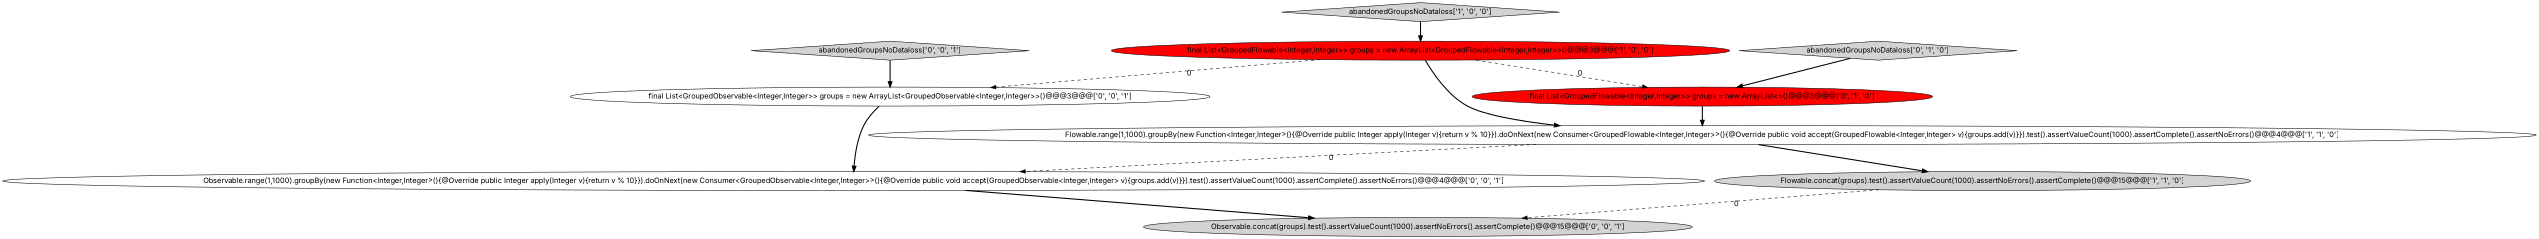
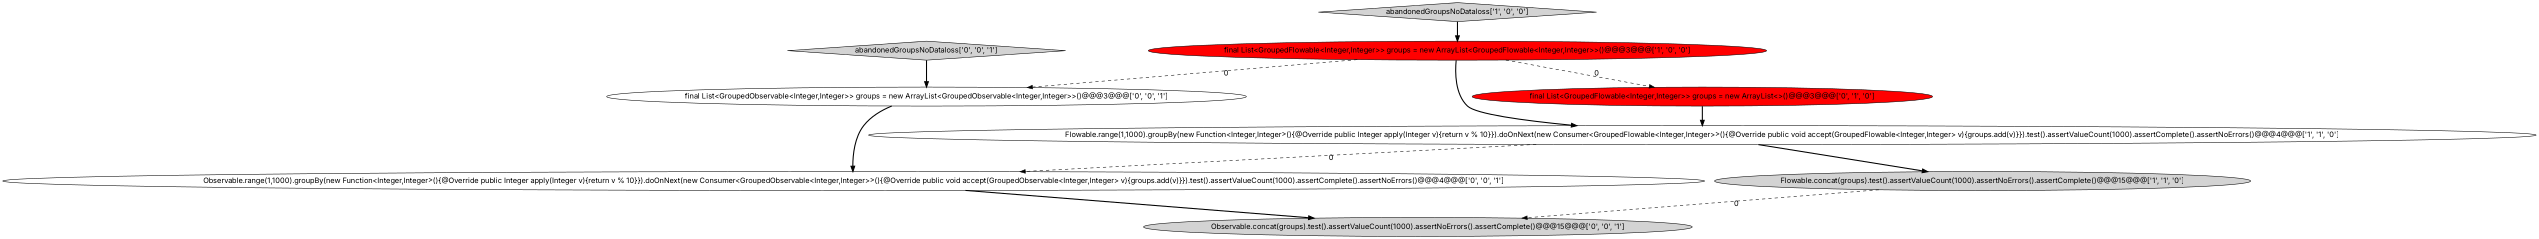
(1878, 51) -> none
